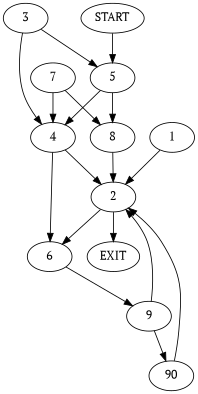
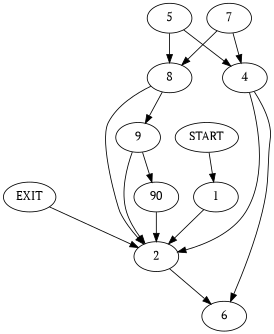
(26, 18) -> none
(113, 44) -> (211, 163)
(113, 223) -> (90, 225)
(96, 284) -> (156, 104)
